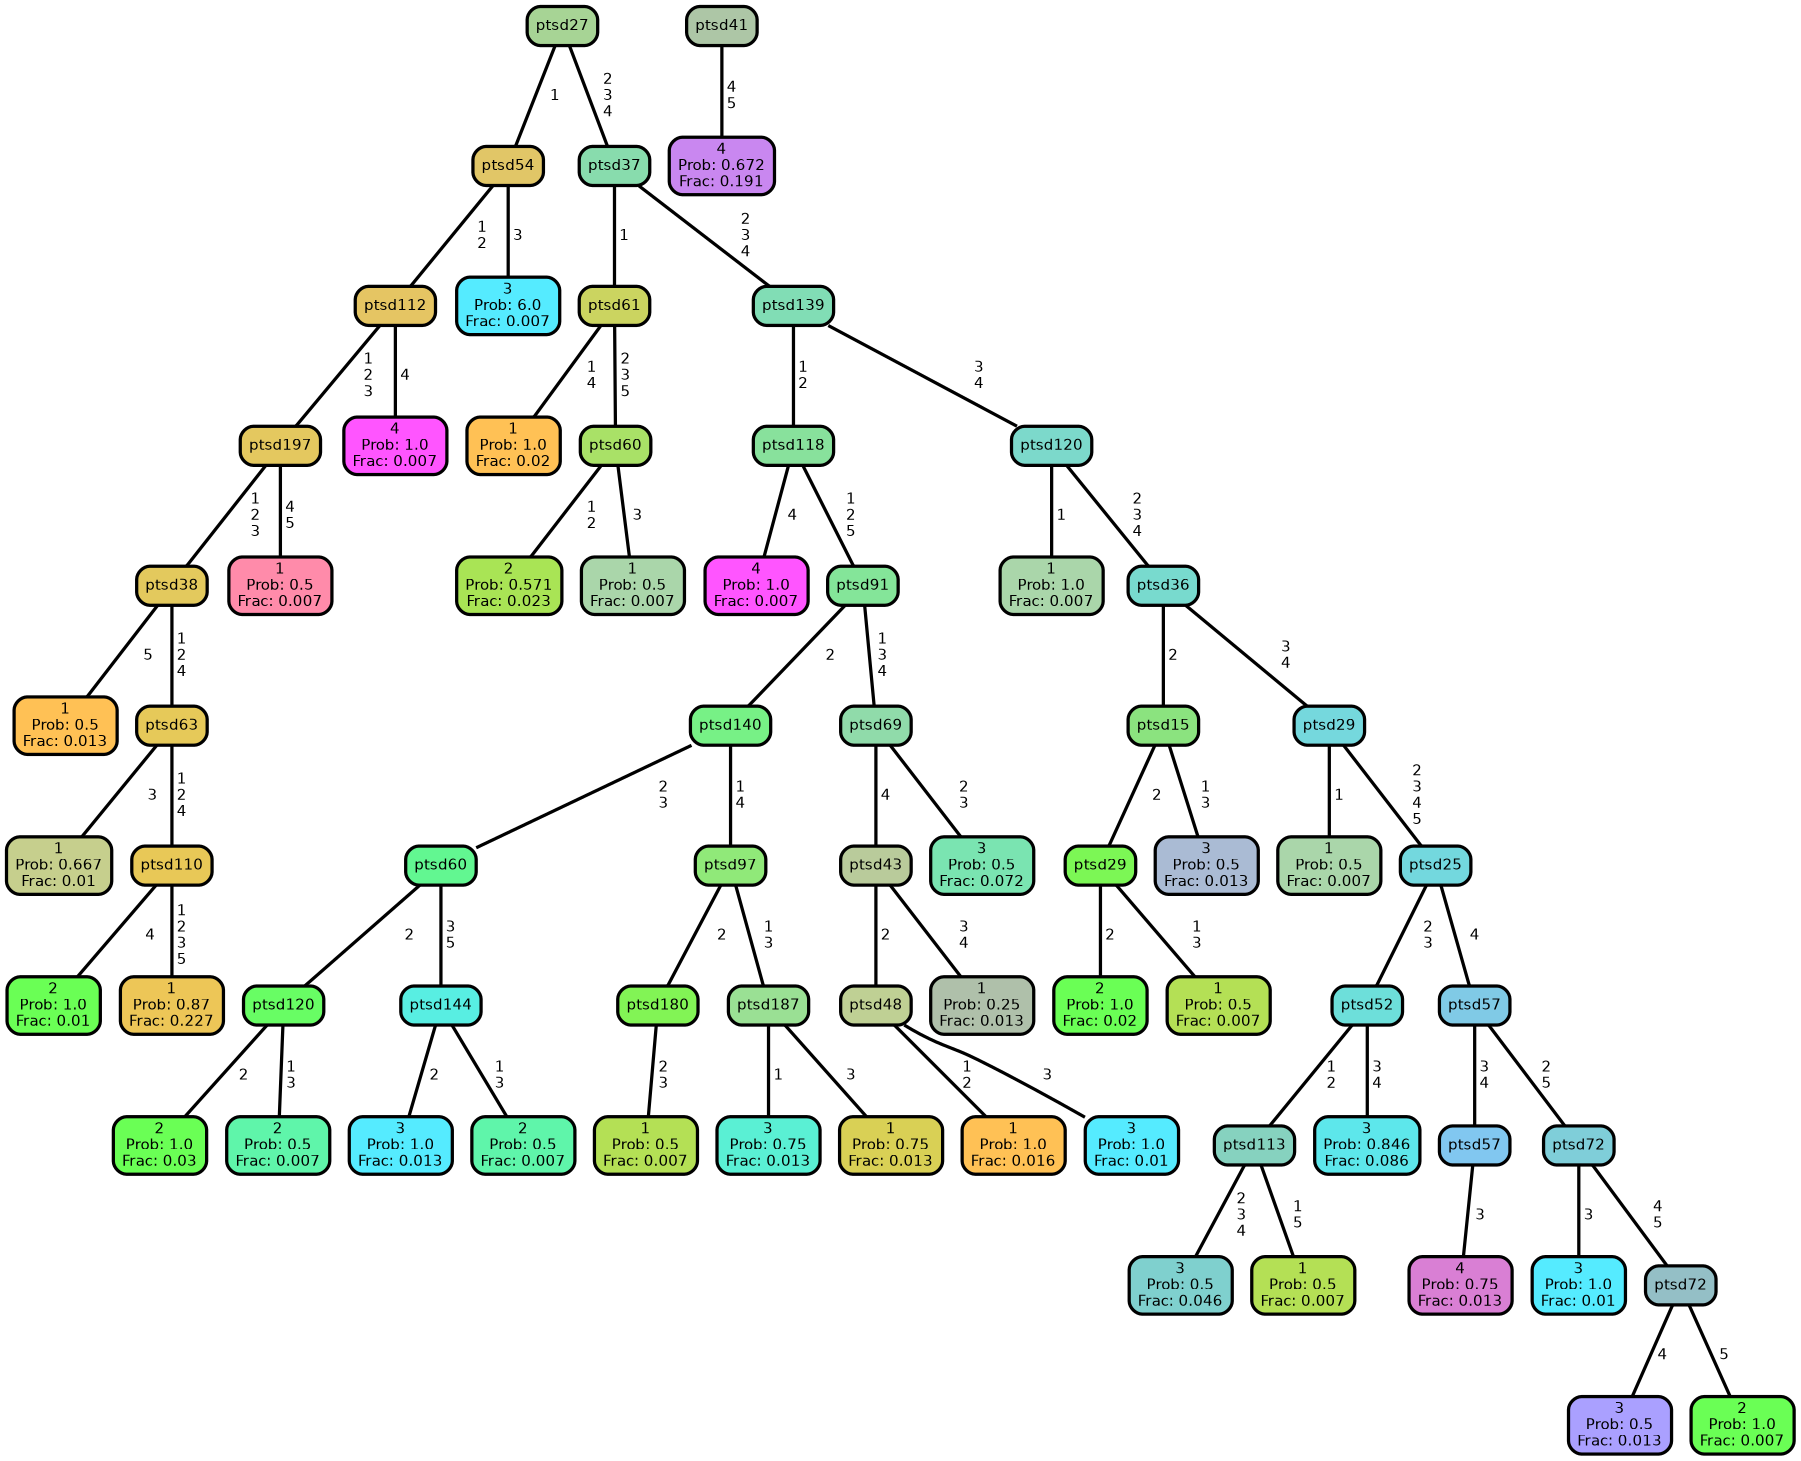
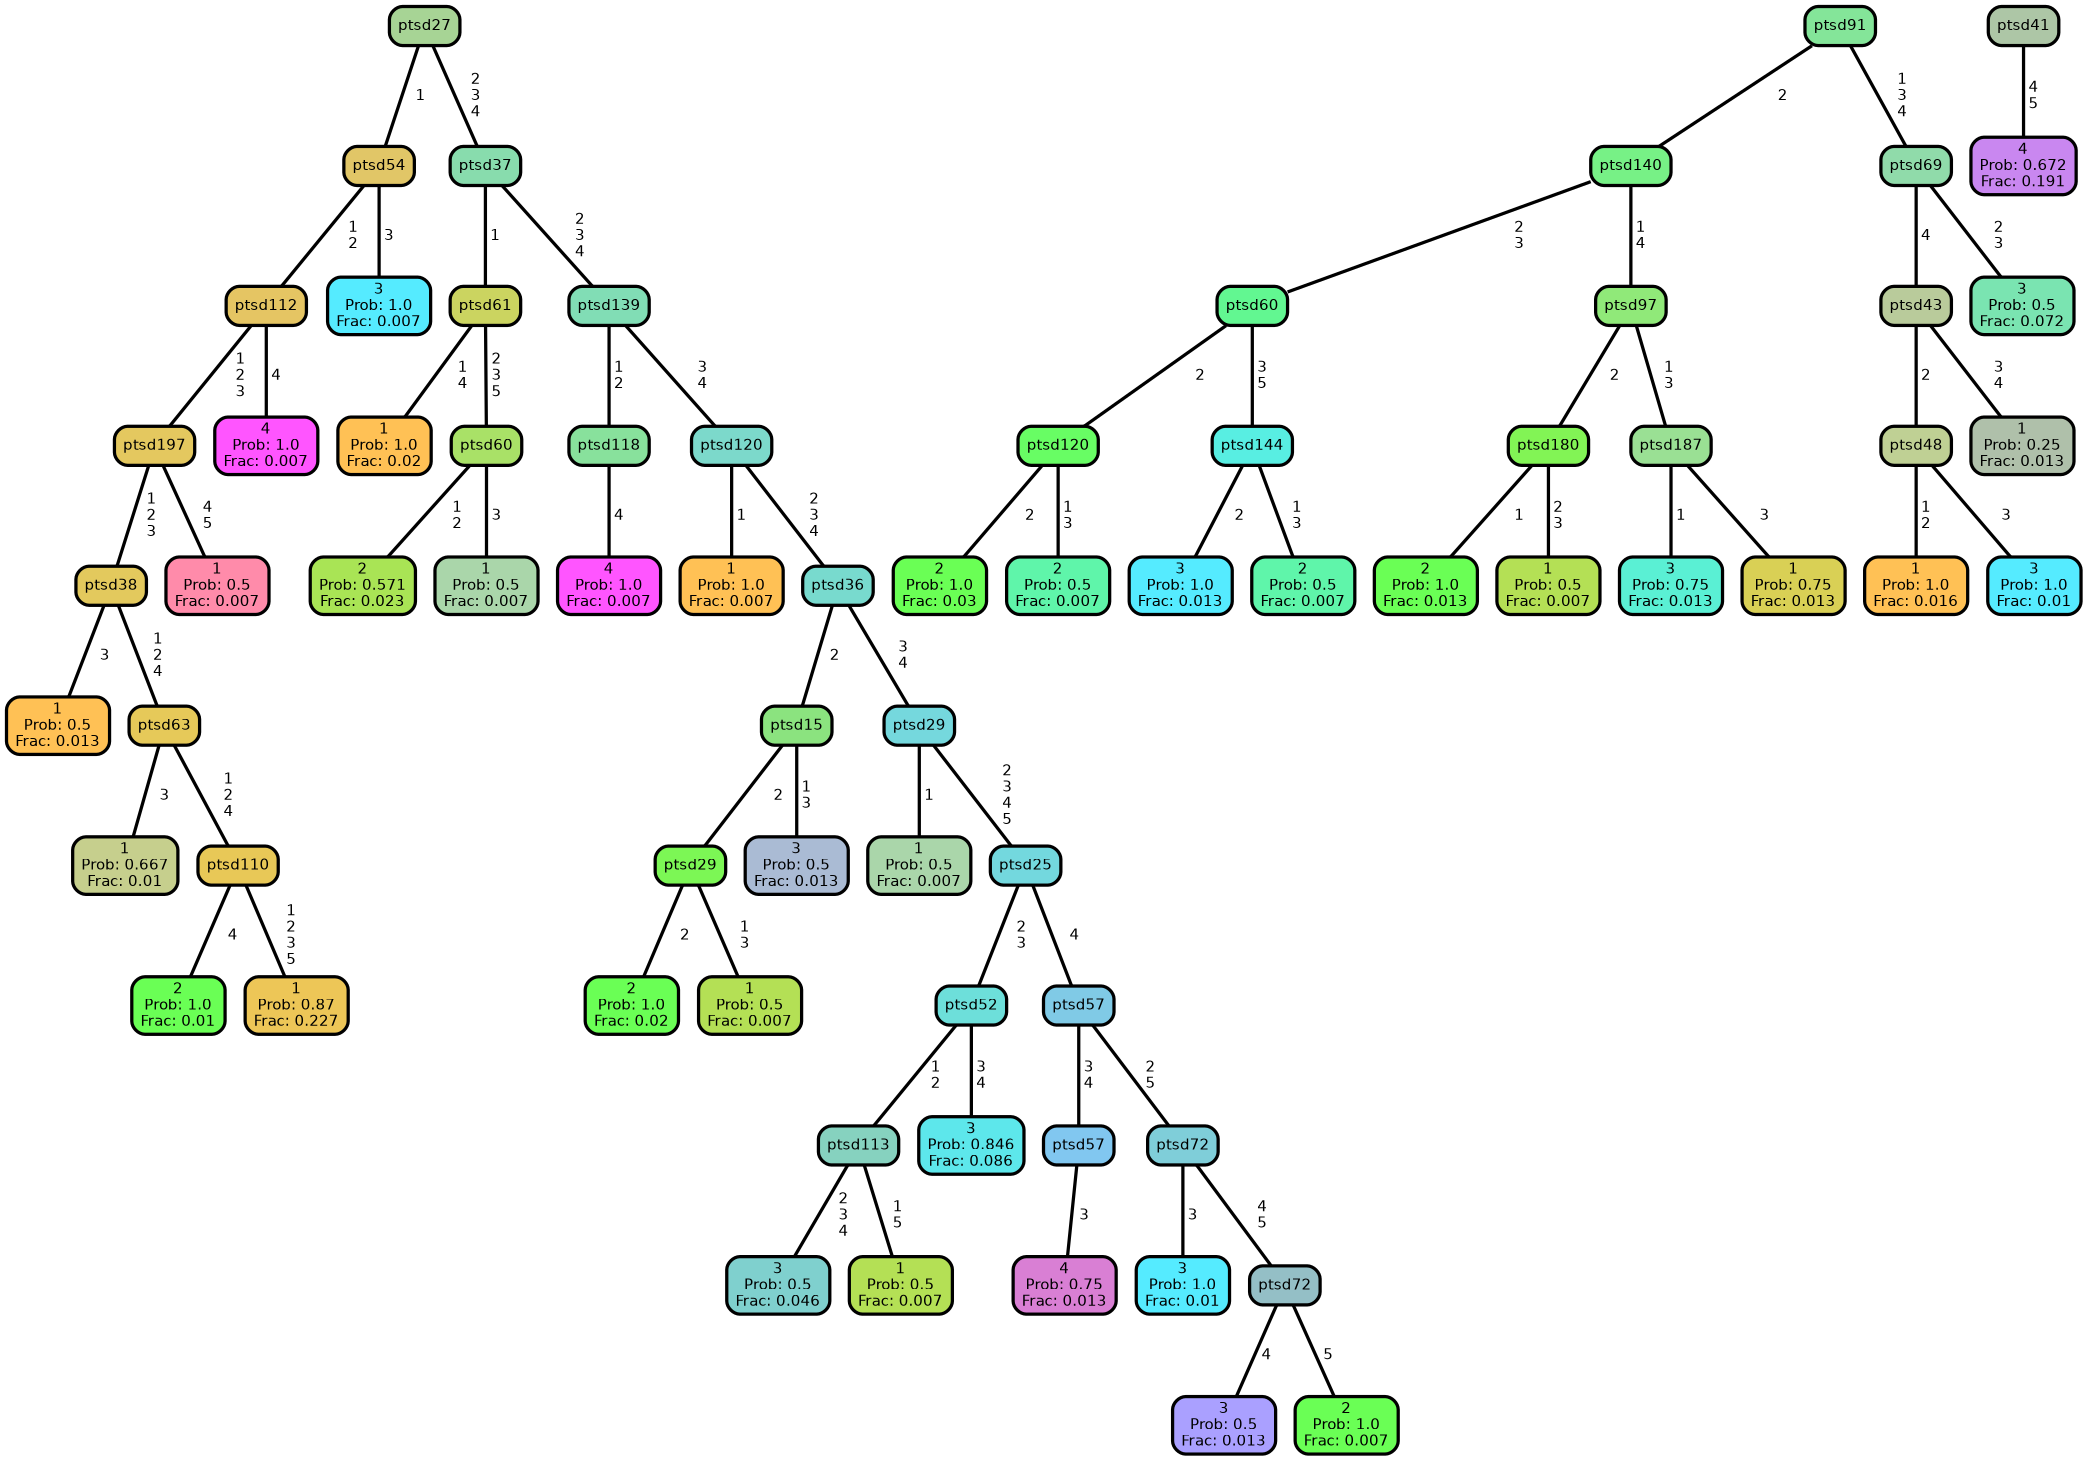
(508, 306) -> (379, 306)
(828, 516) -> none
(1052, 586) -> (732, 586)
none -> (1426, 586)
(146, 656) -> (103, 656)
